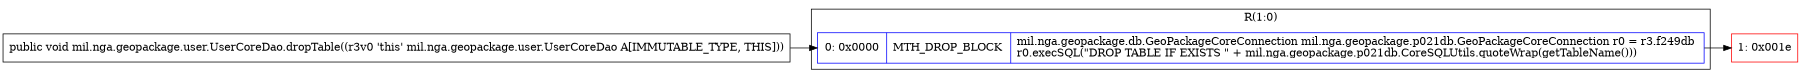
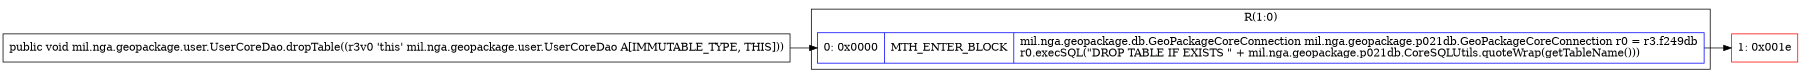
(948, 48) -> (949, 48)
